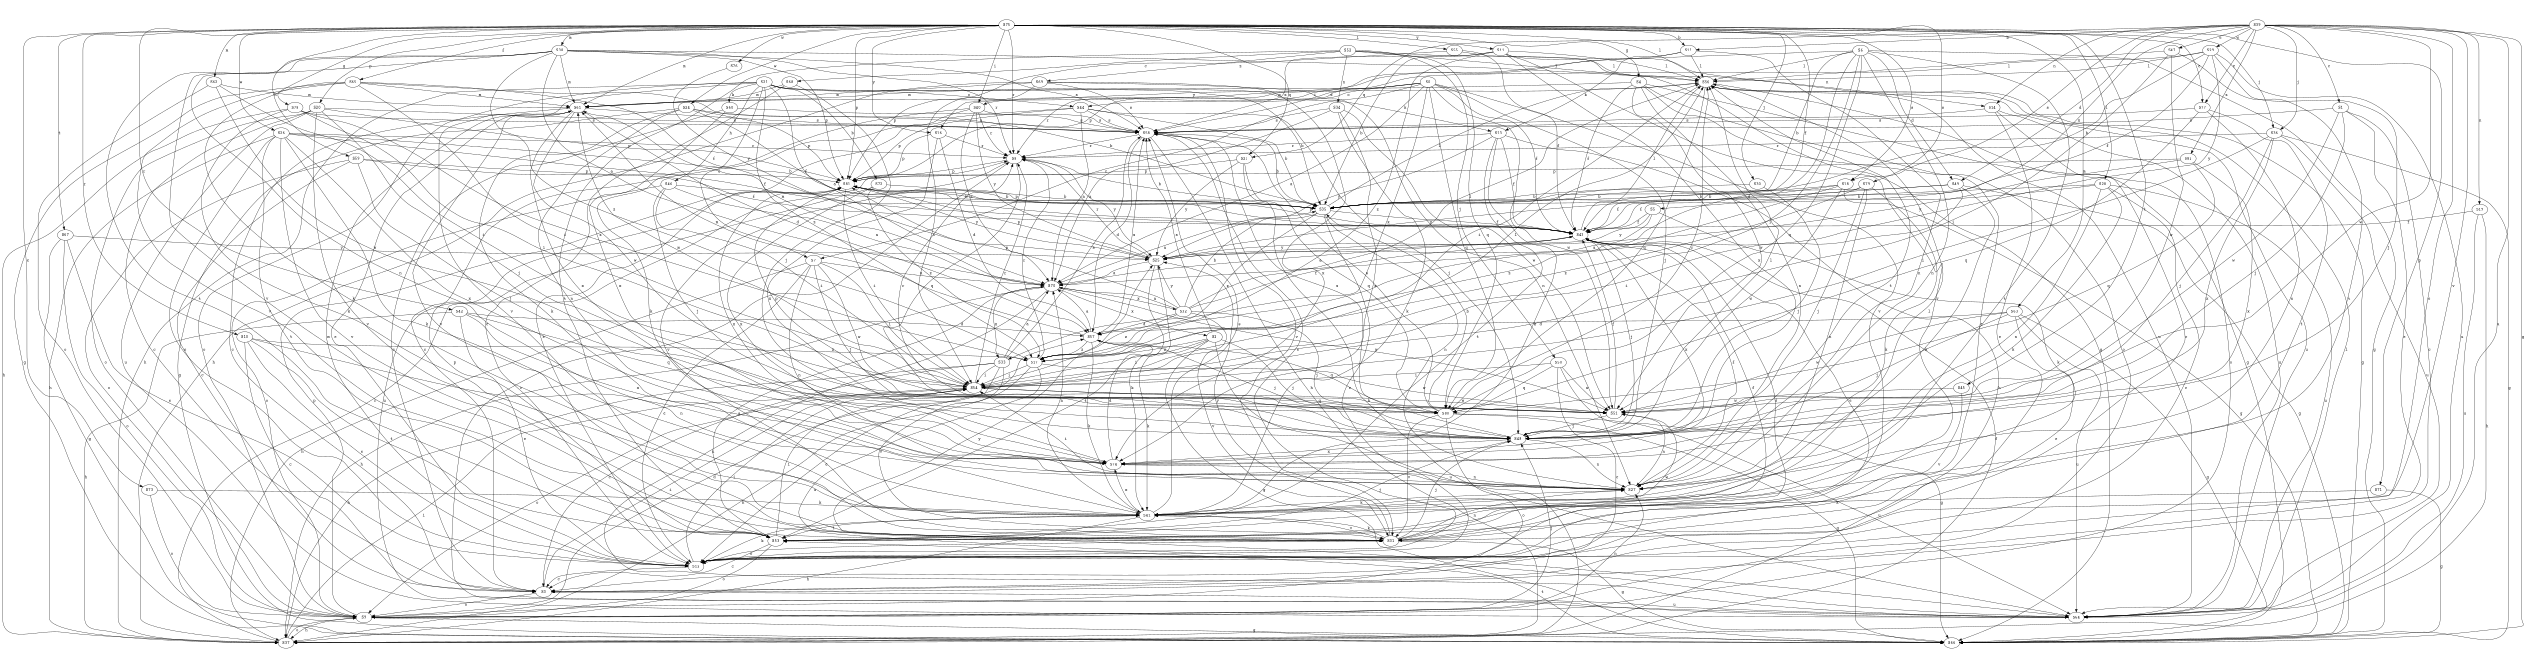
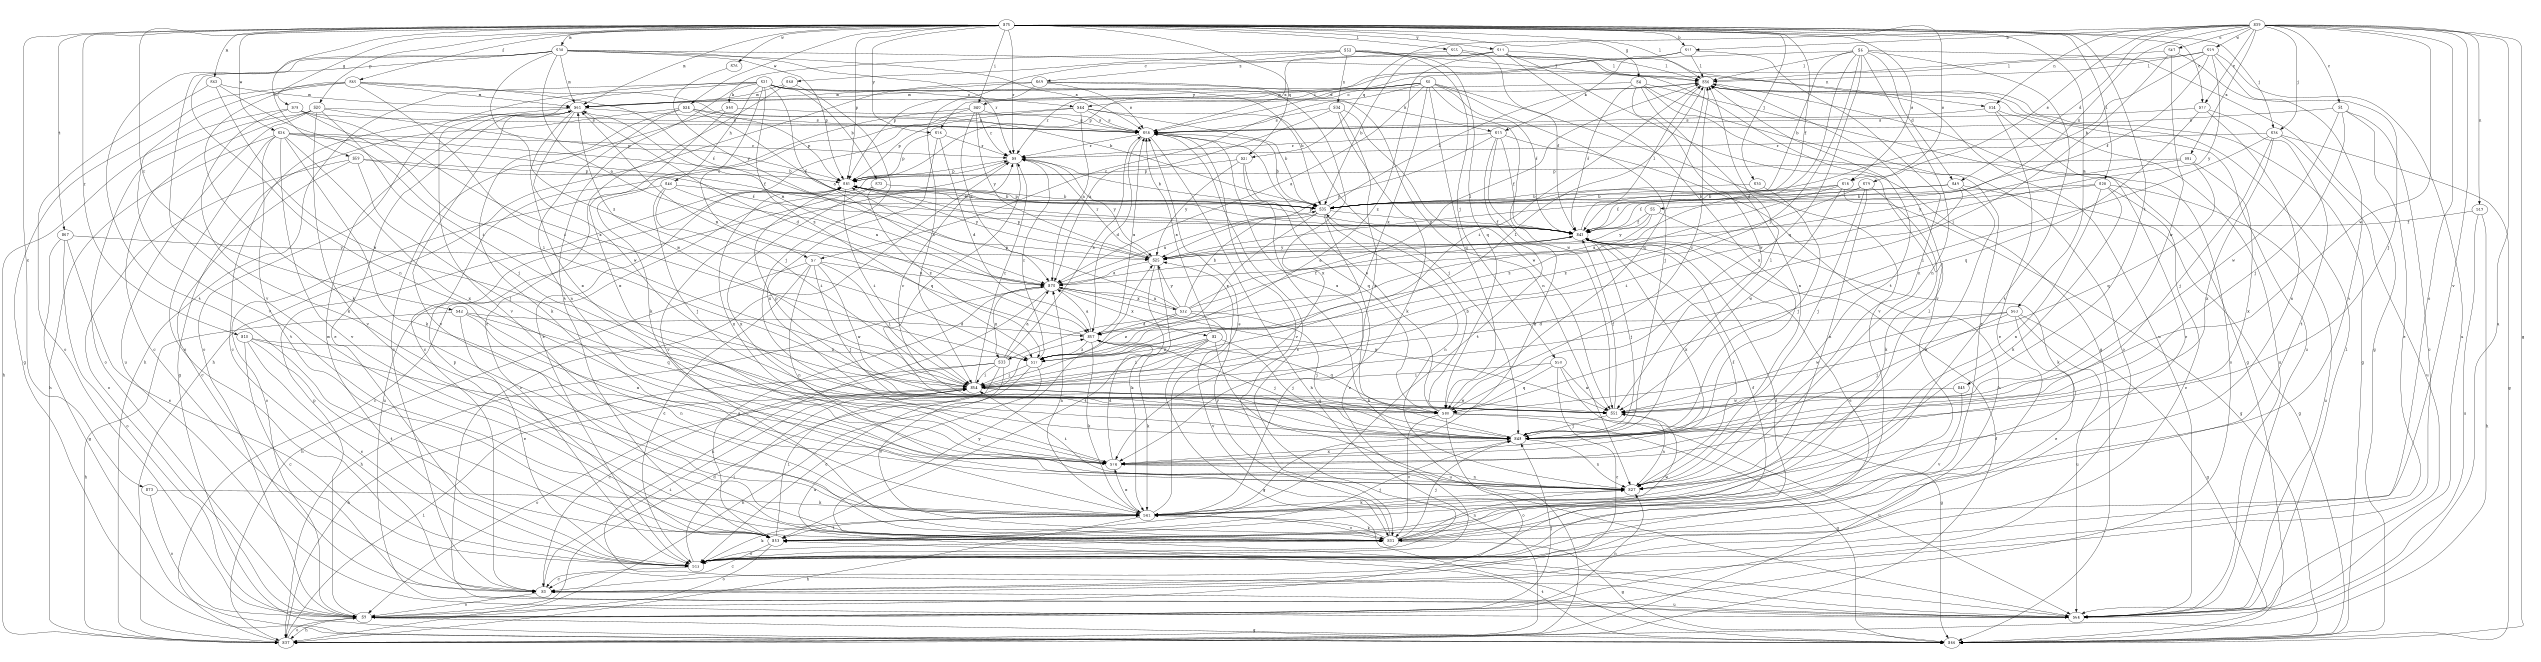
(1324, 372) -> none
(2378, 490) -> none
